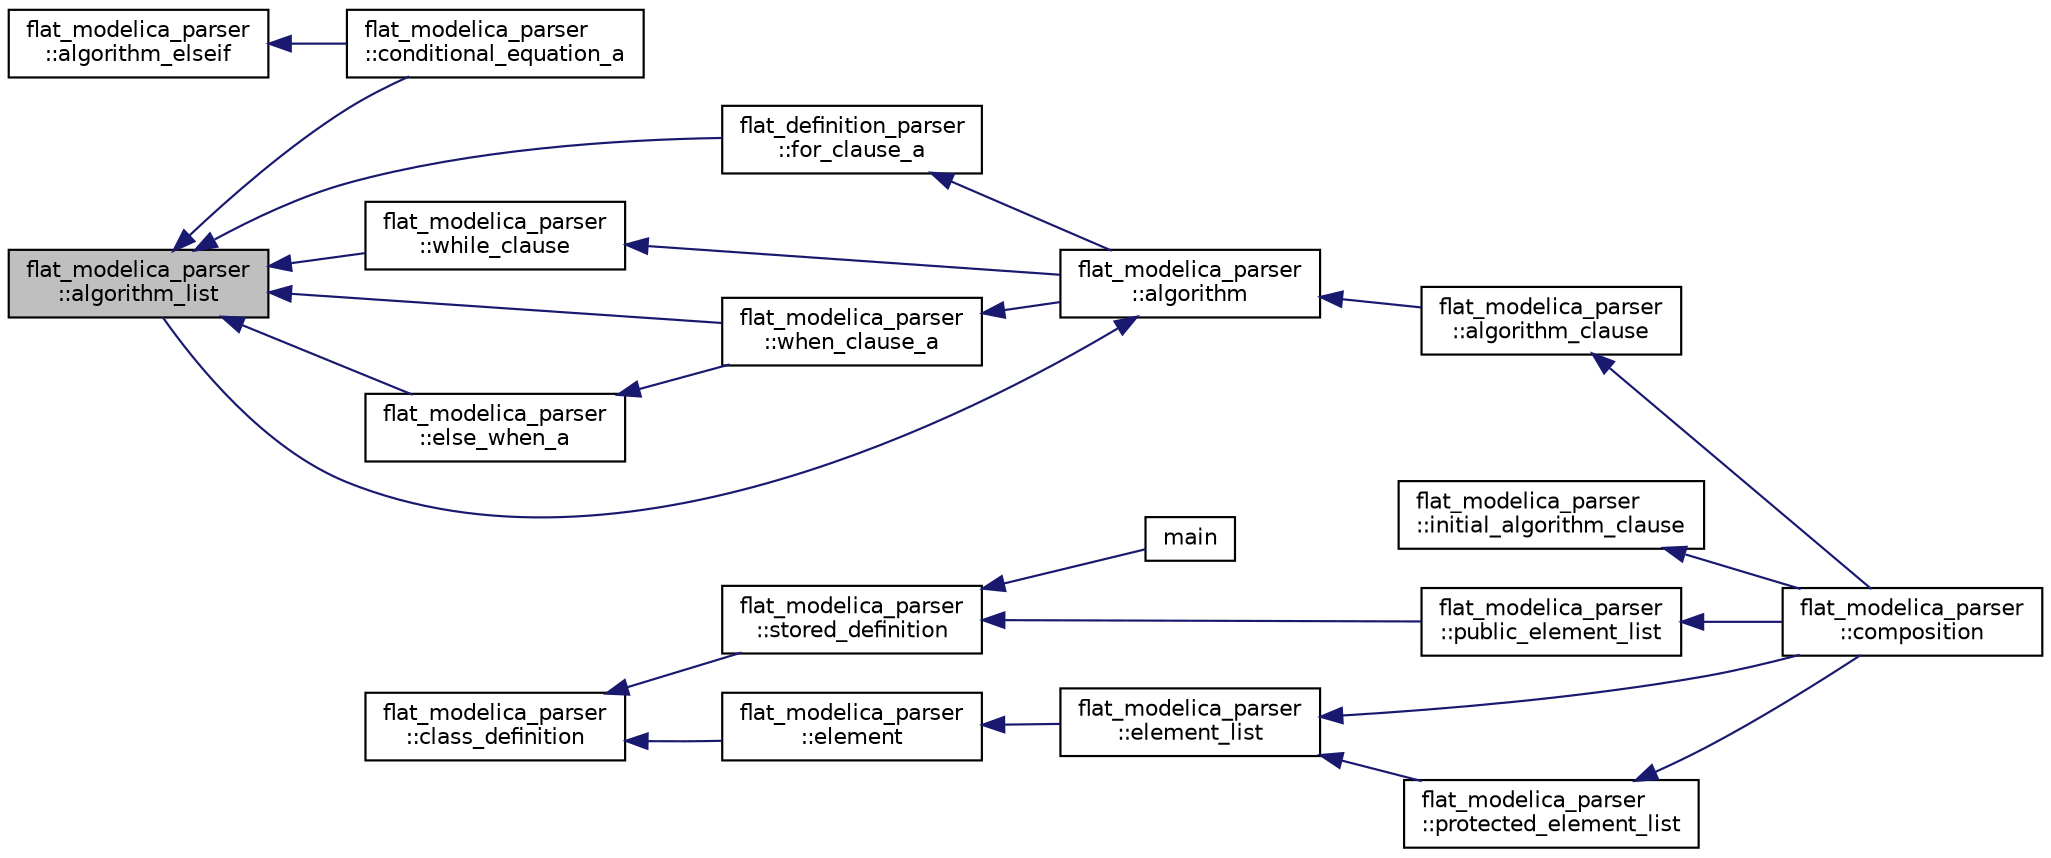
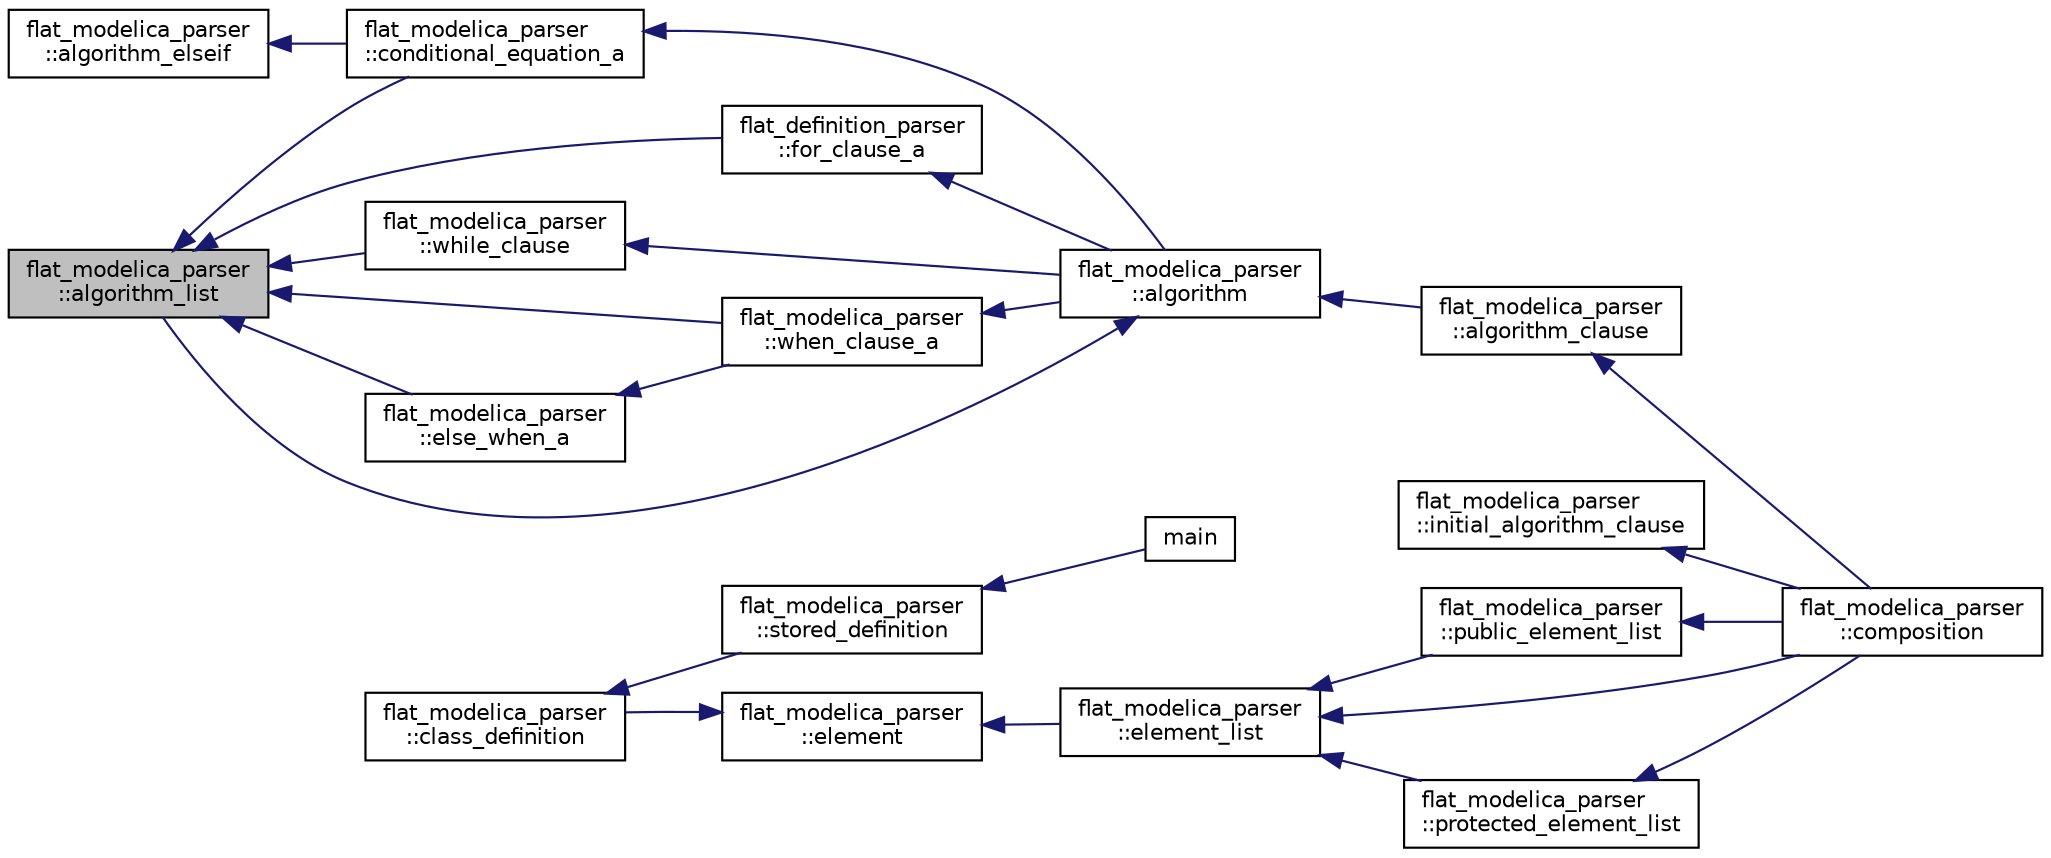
none -> (948, 71)
(1213, 621) -> (1382, 669)
(685, 741) -> (663, 712)
